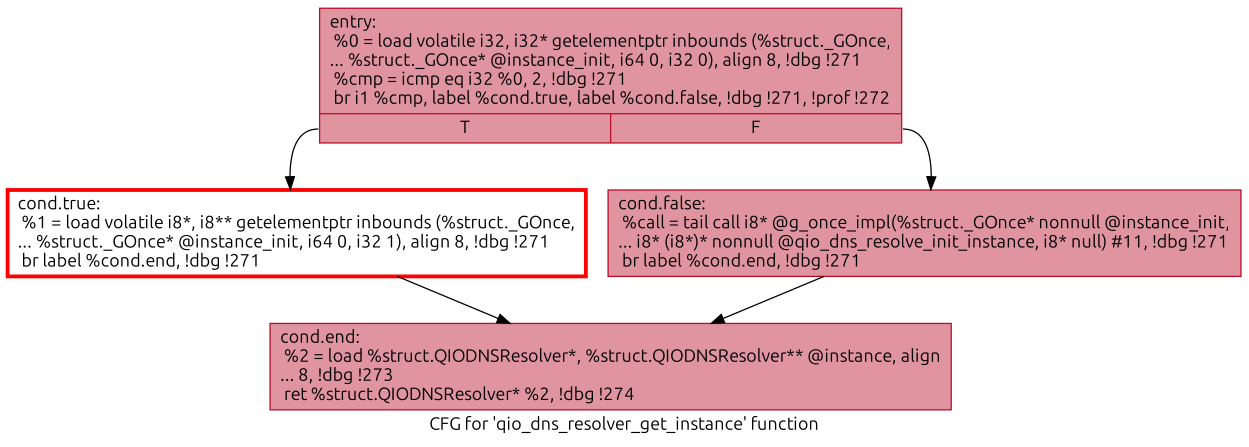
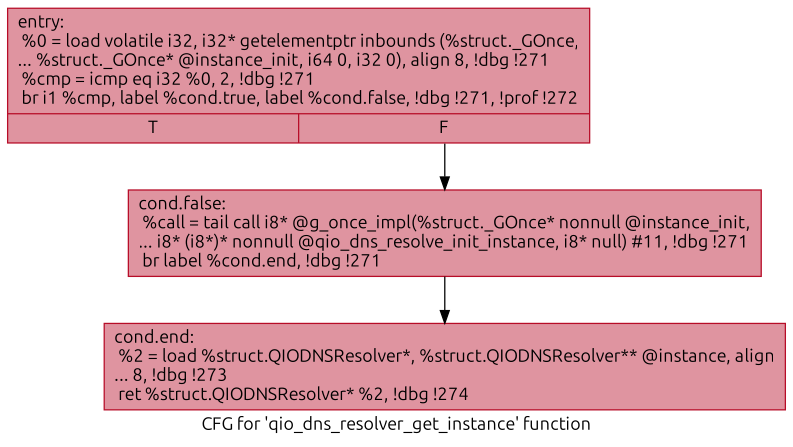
(297, 233) -> none
